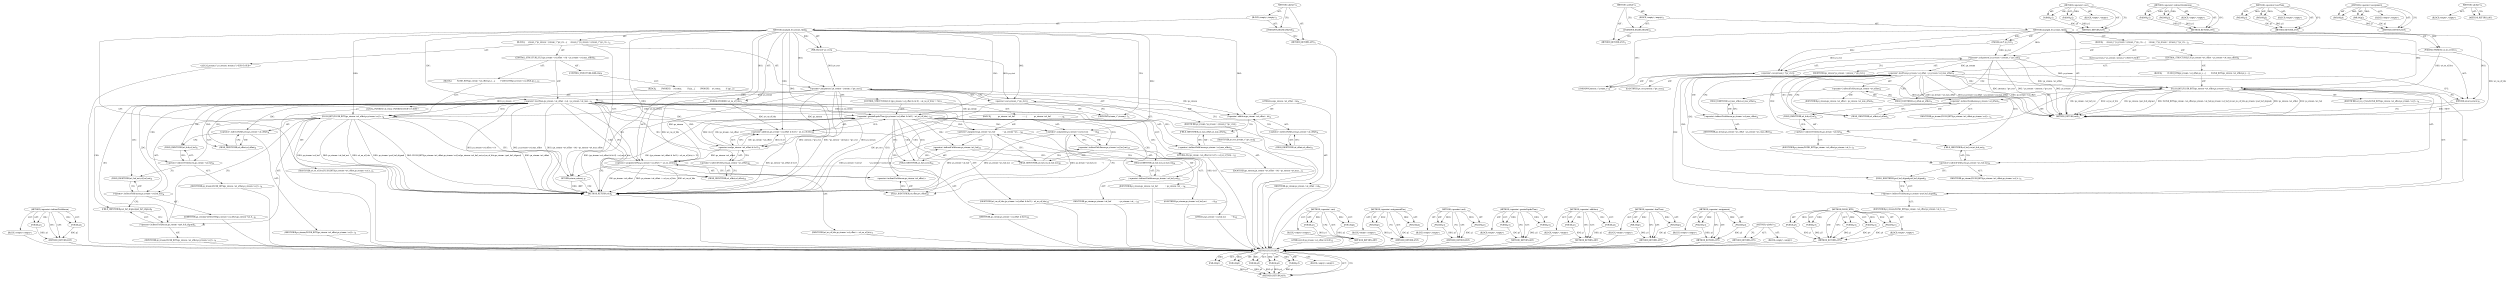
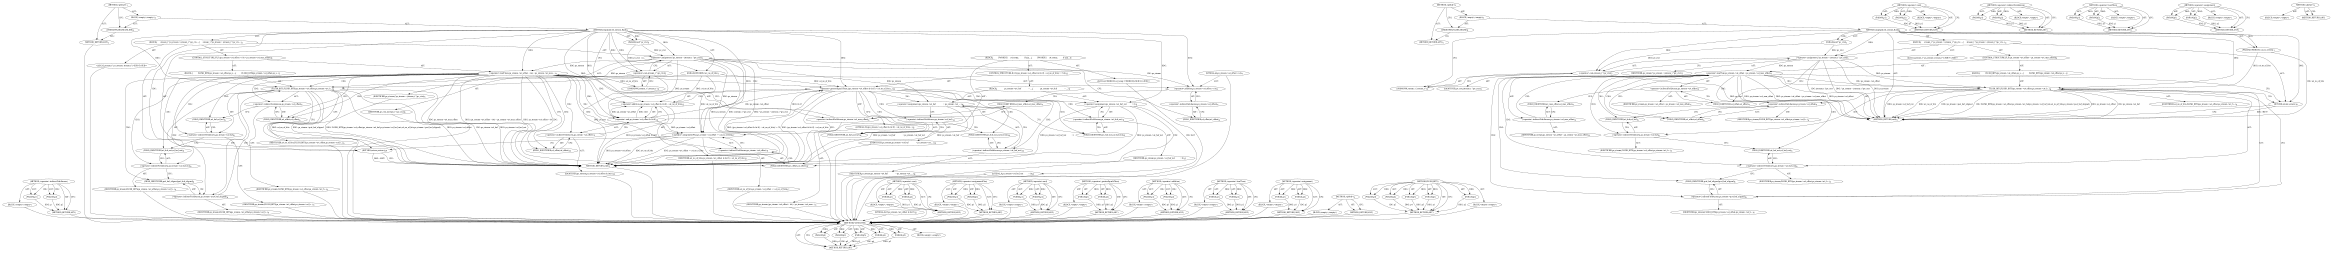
(585, 73) -> none
(1297, 186) -> none
